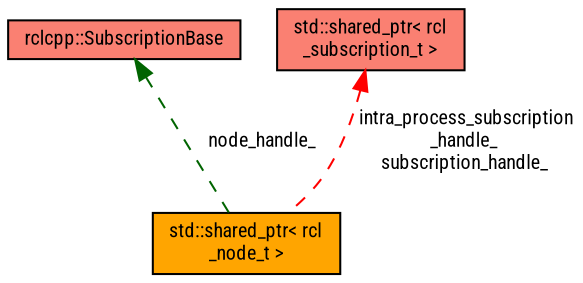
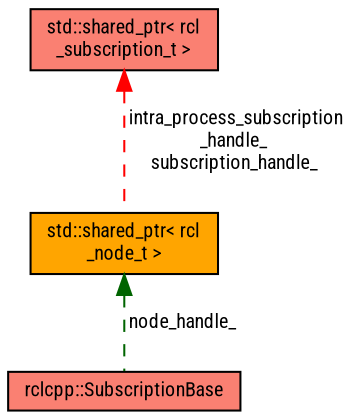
(187, 145) -> (124, 333)
